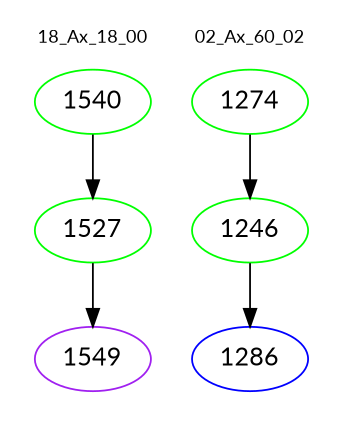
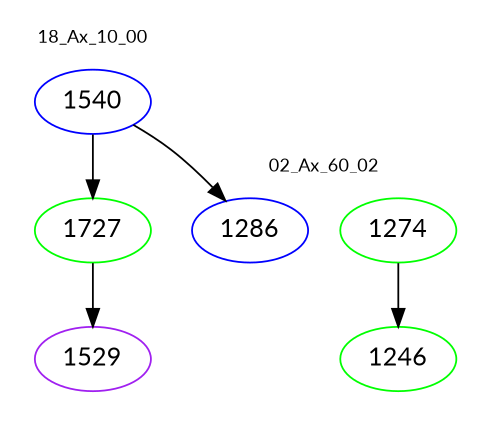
(93, 38) -> (93, 38)
(93, 102) -> (93, 102)
(93, 230) -> (93, 230)
(250, 286) -> (191, 166)
(93, 359) -> (93, 359)
